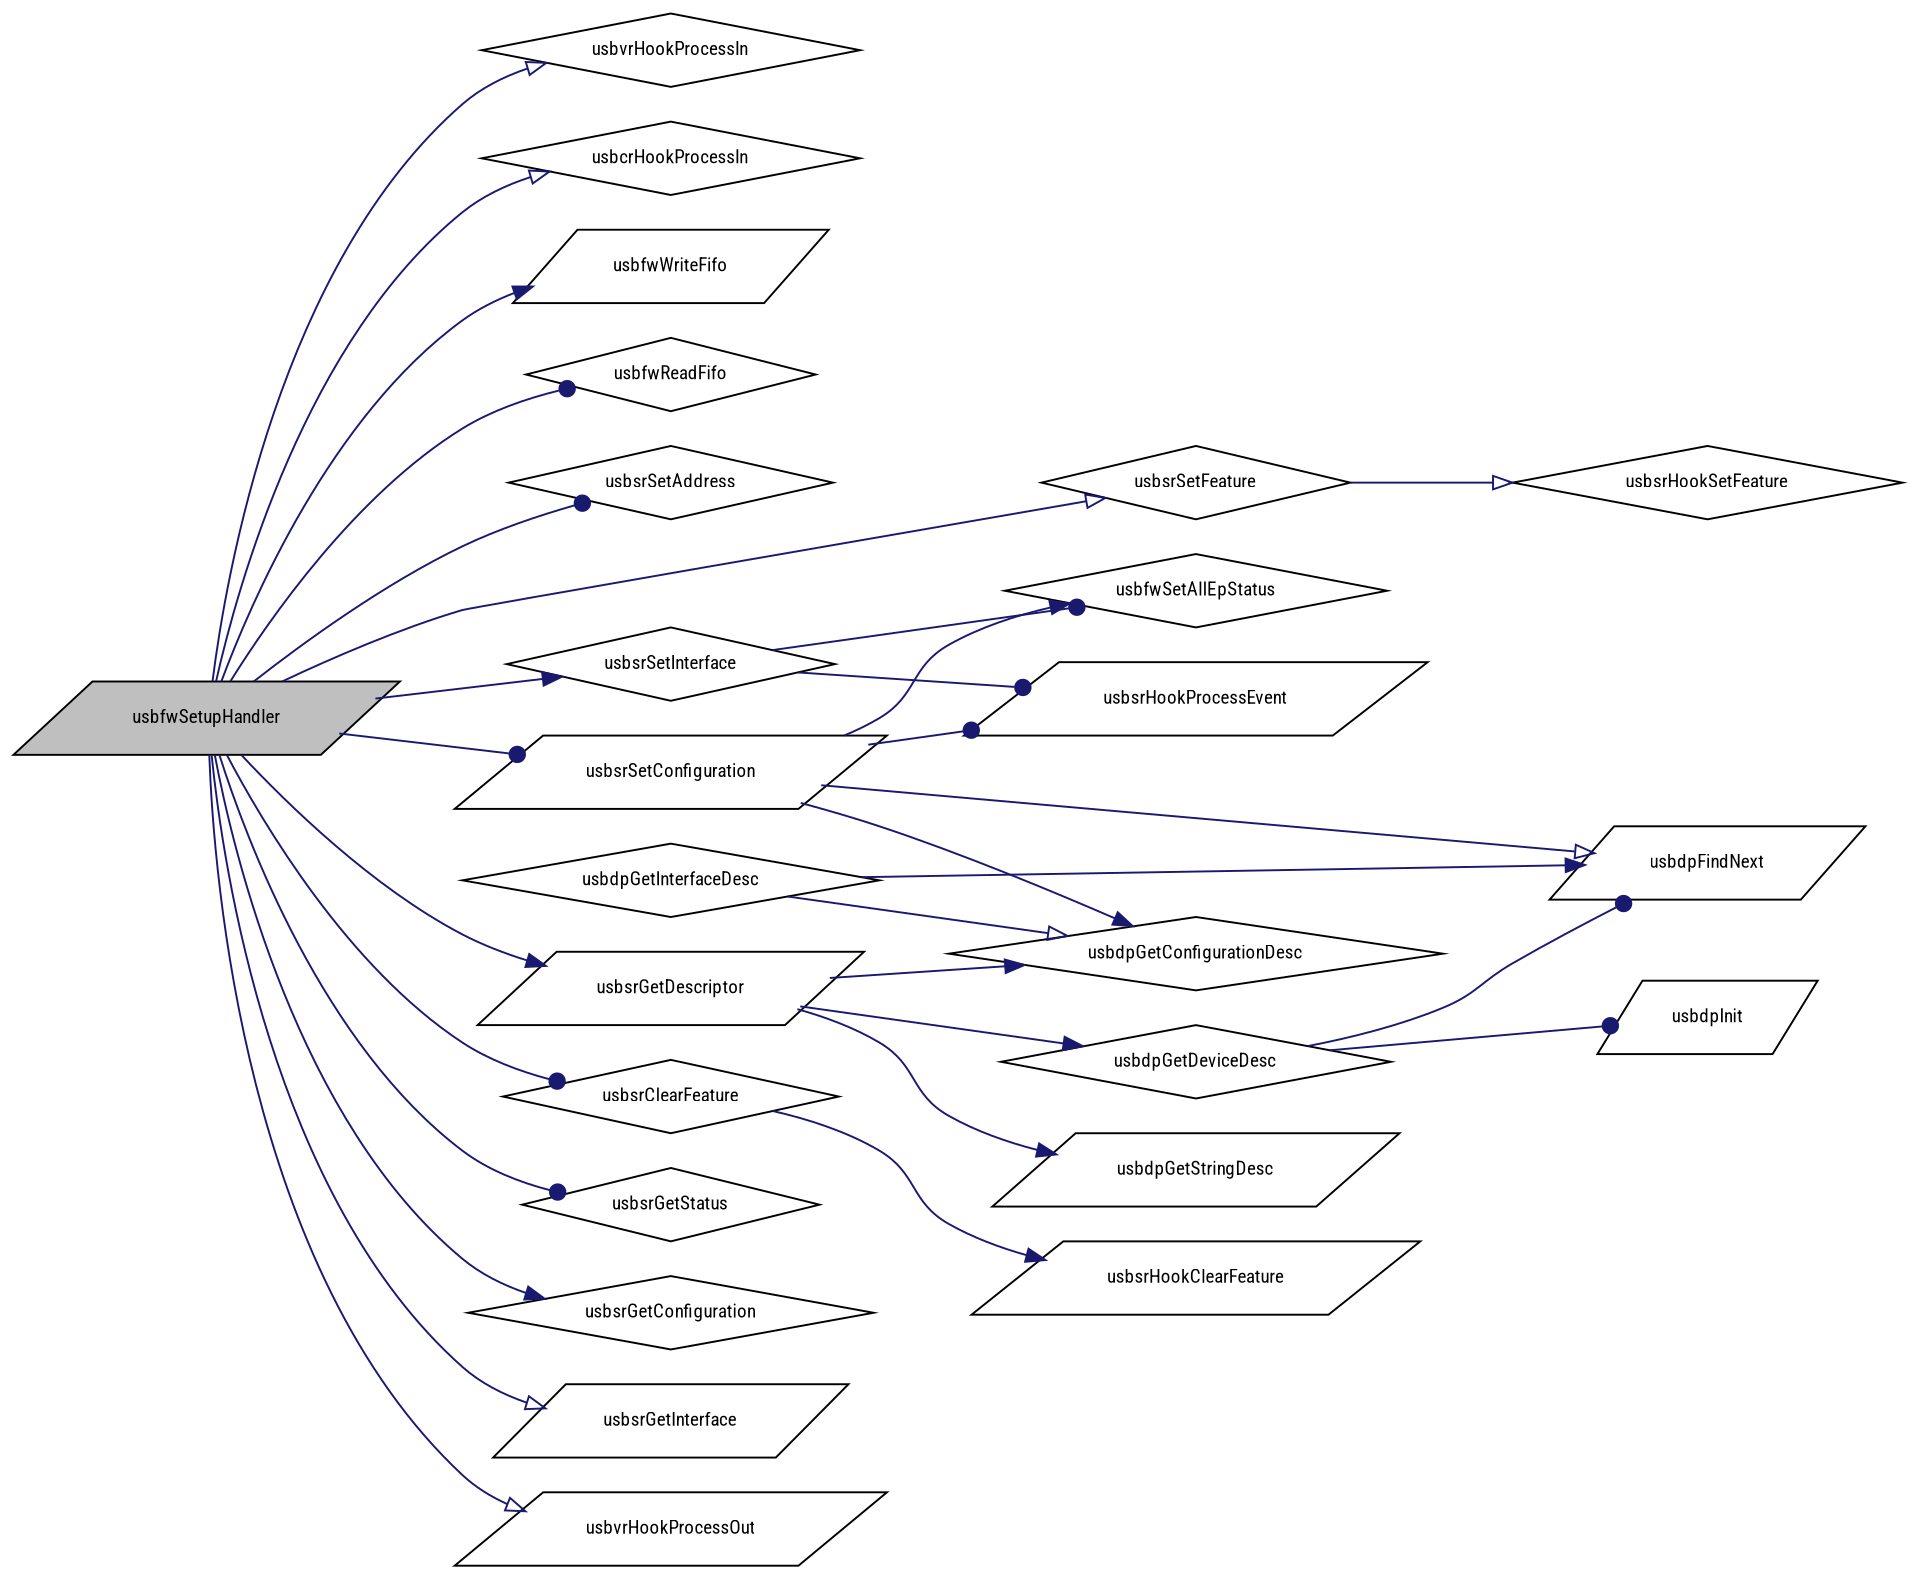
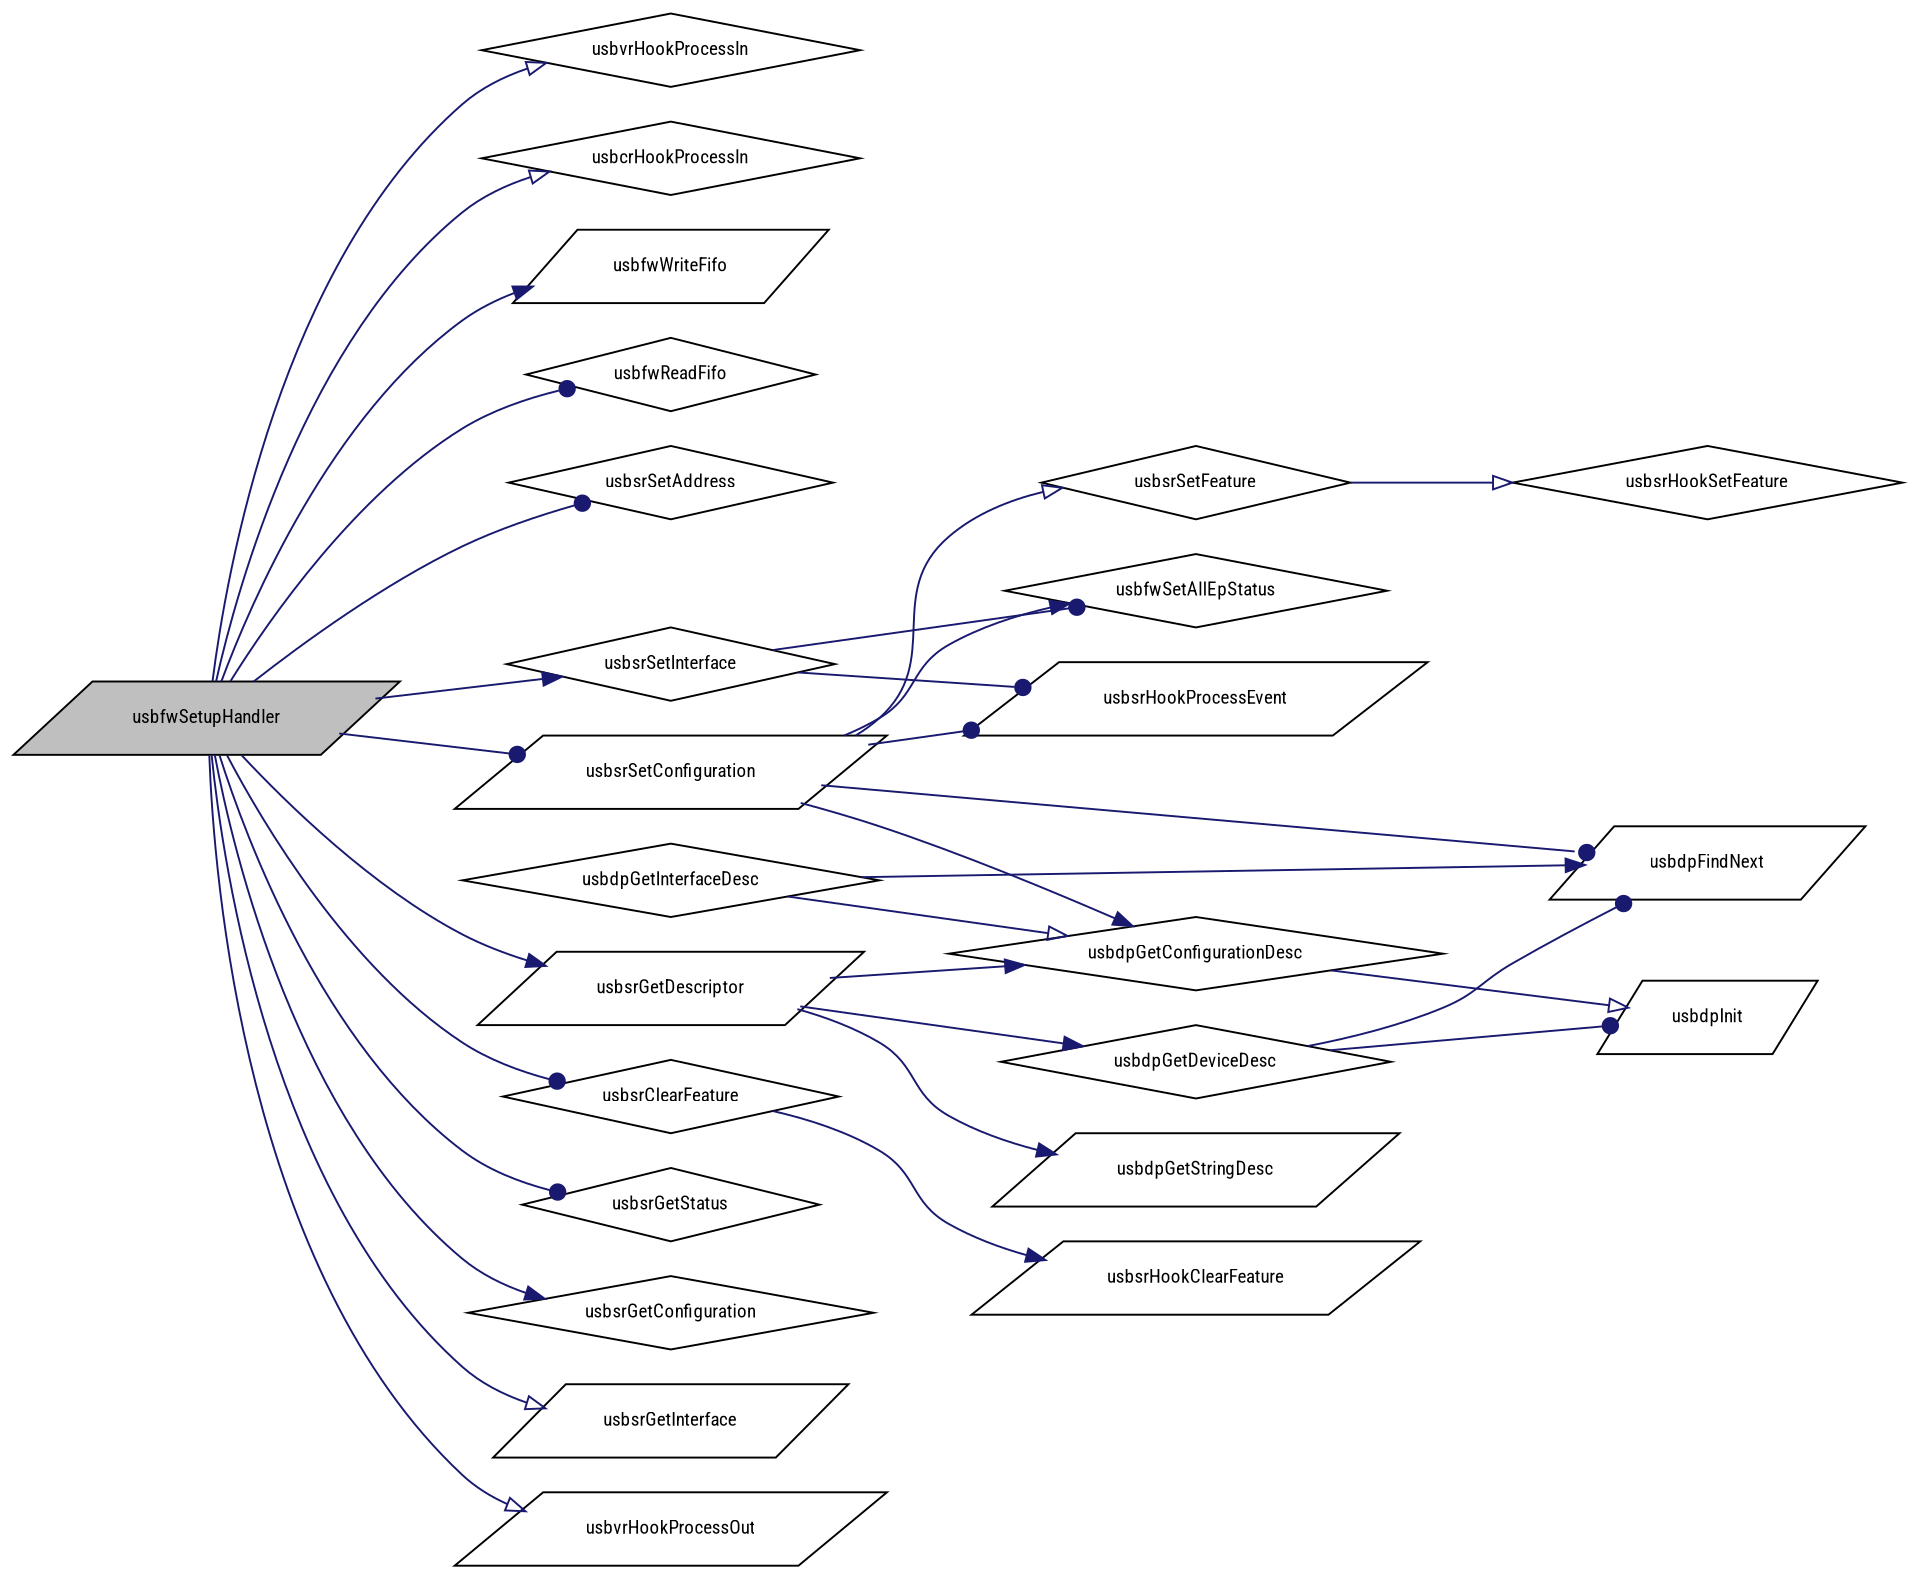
(679, 572) -> (918, 589)
(1198, 818) -> (1198, 818)
none -> (1456, 986)
